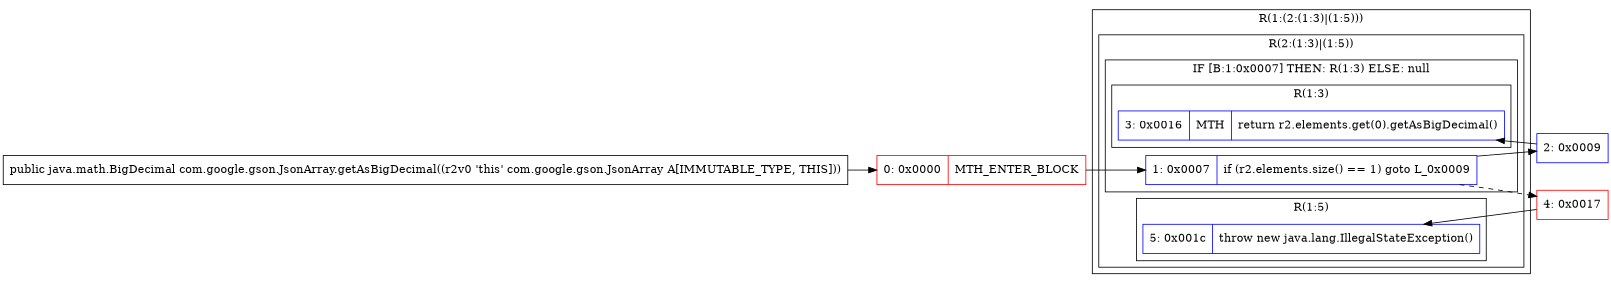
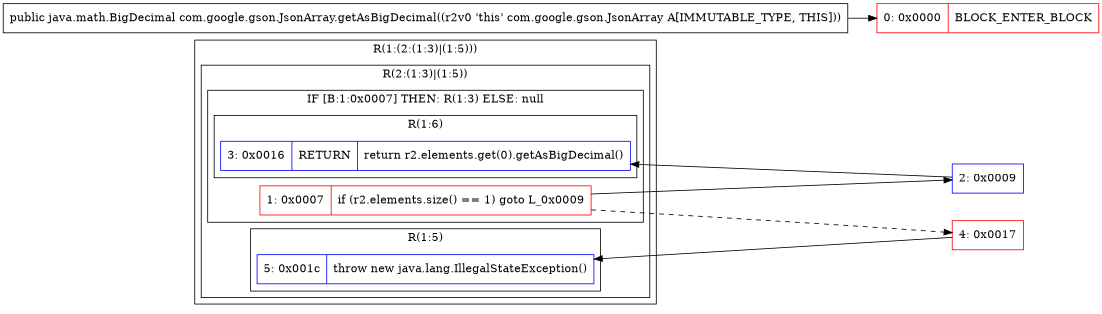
(1311, 94) -> (426, 125)
(1211, 125) -> (325, 155)
(1017, 170) -> (1023, 18)
(1112, 170) -> none
(1311, 170) -> (426, 200)
